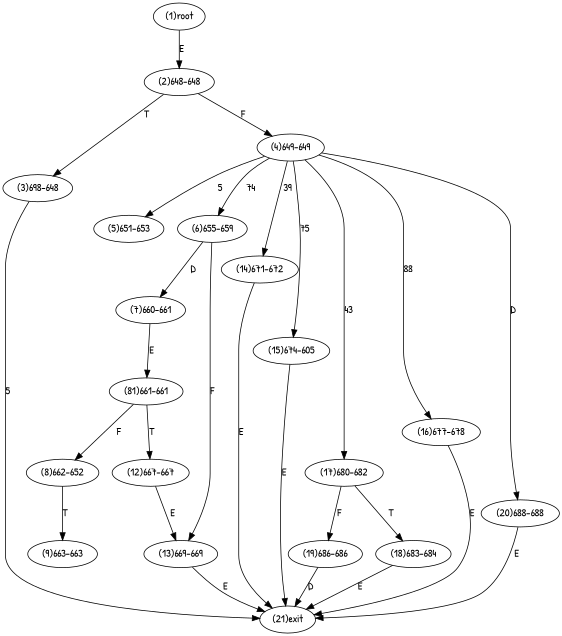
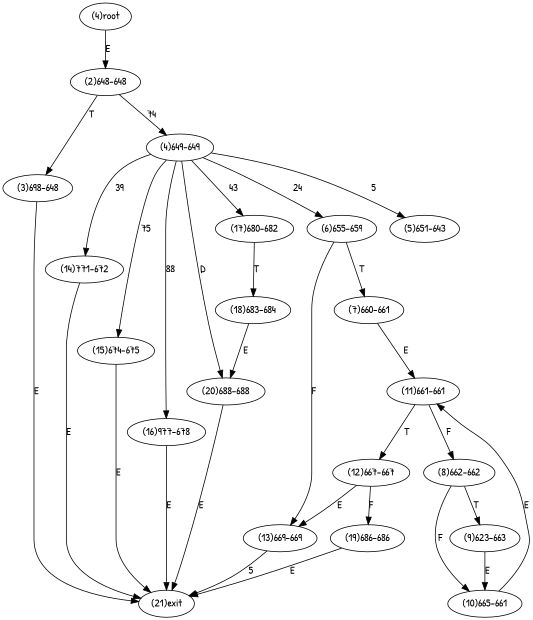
(179, 17) -> (106, 17)
(243, 115) -> (152, 115)
(251, 188) -> (298, 188)
(129, 229) -> (425, 229)
(193, 269) -> (362, 269)
(260, 269) -> (84, 269)
(291, 351) -> (116, 351)
(8, 391) -> (37, 391)
(146, 391) -> (423, 391)
(441, 432) -> (166, 432)
(63, 473) -> (459, 473)
(336, 510) -> (370, 502)
(63, 554) -> (485, 538)
(353, 586) -> (241, 347)
(226, 587) -> (251, 571)
(311, 587) -> (293, 571)
none -> (485, 604)
